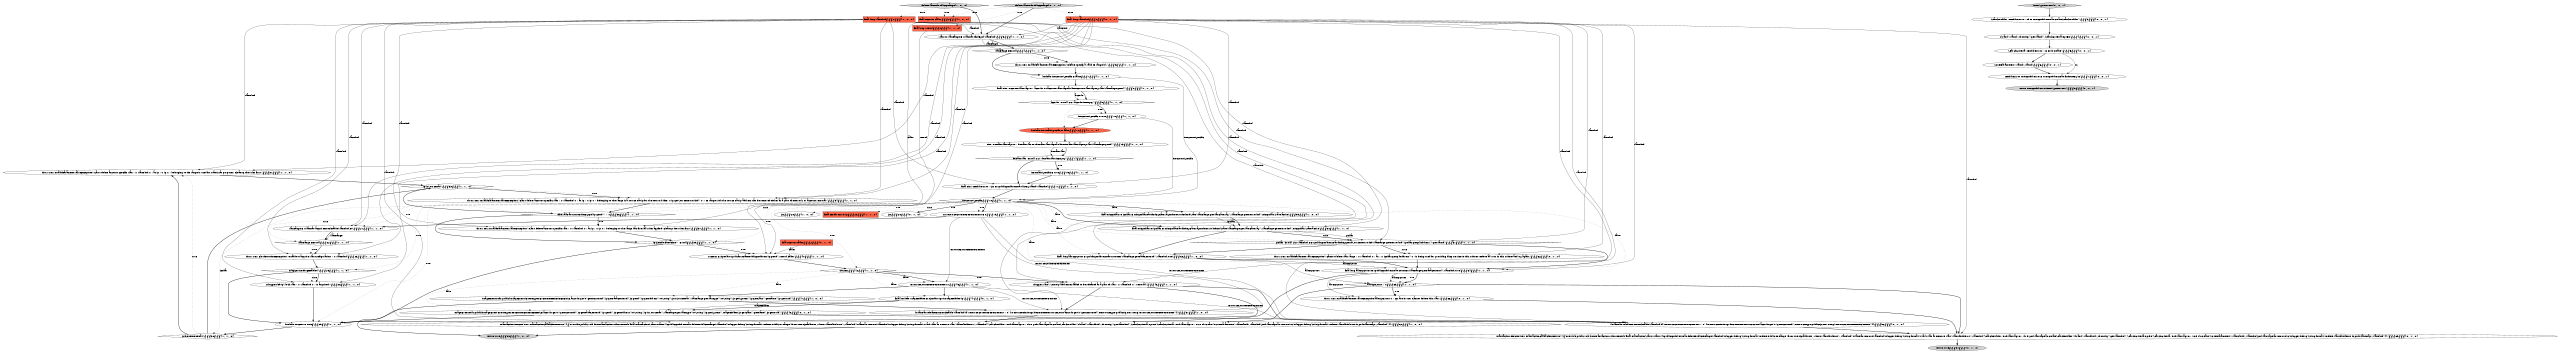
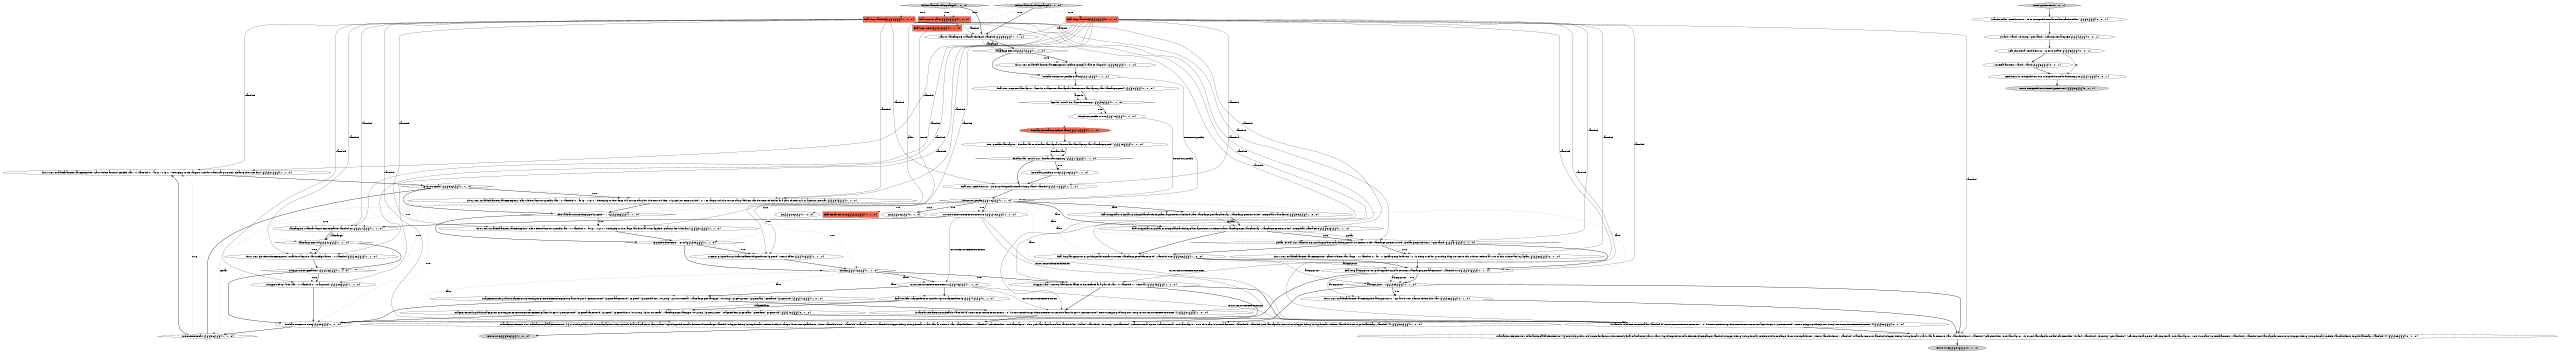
(1087, 123) -> none
(807, 243) -> none
none -> (396, 261)
(446, 287) -> (746, 268)
